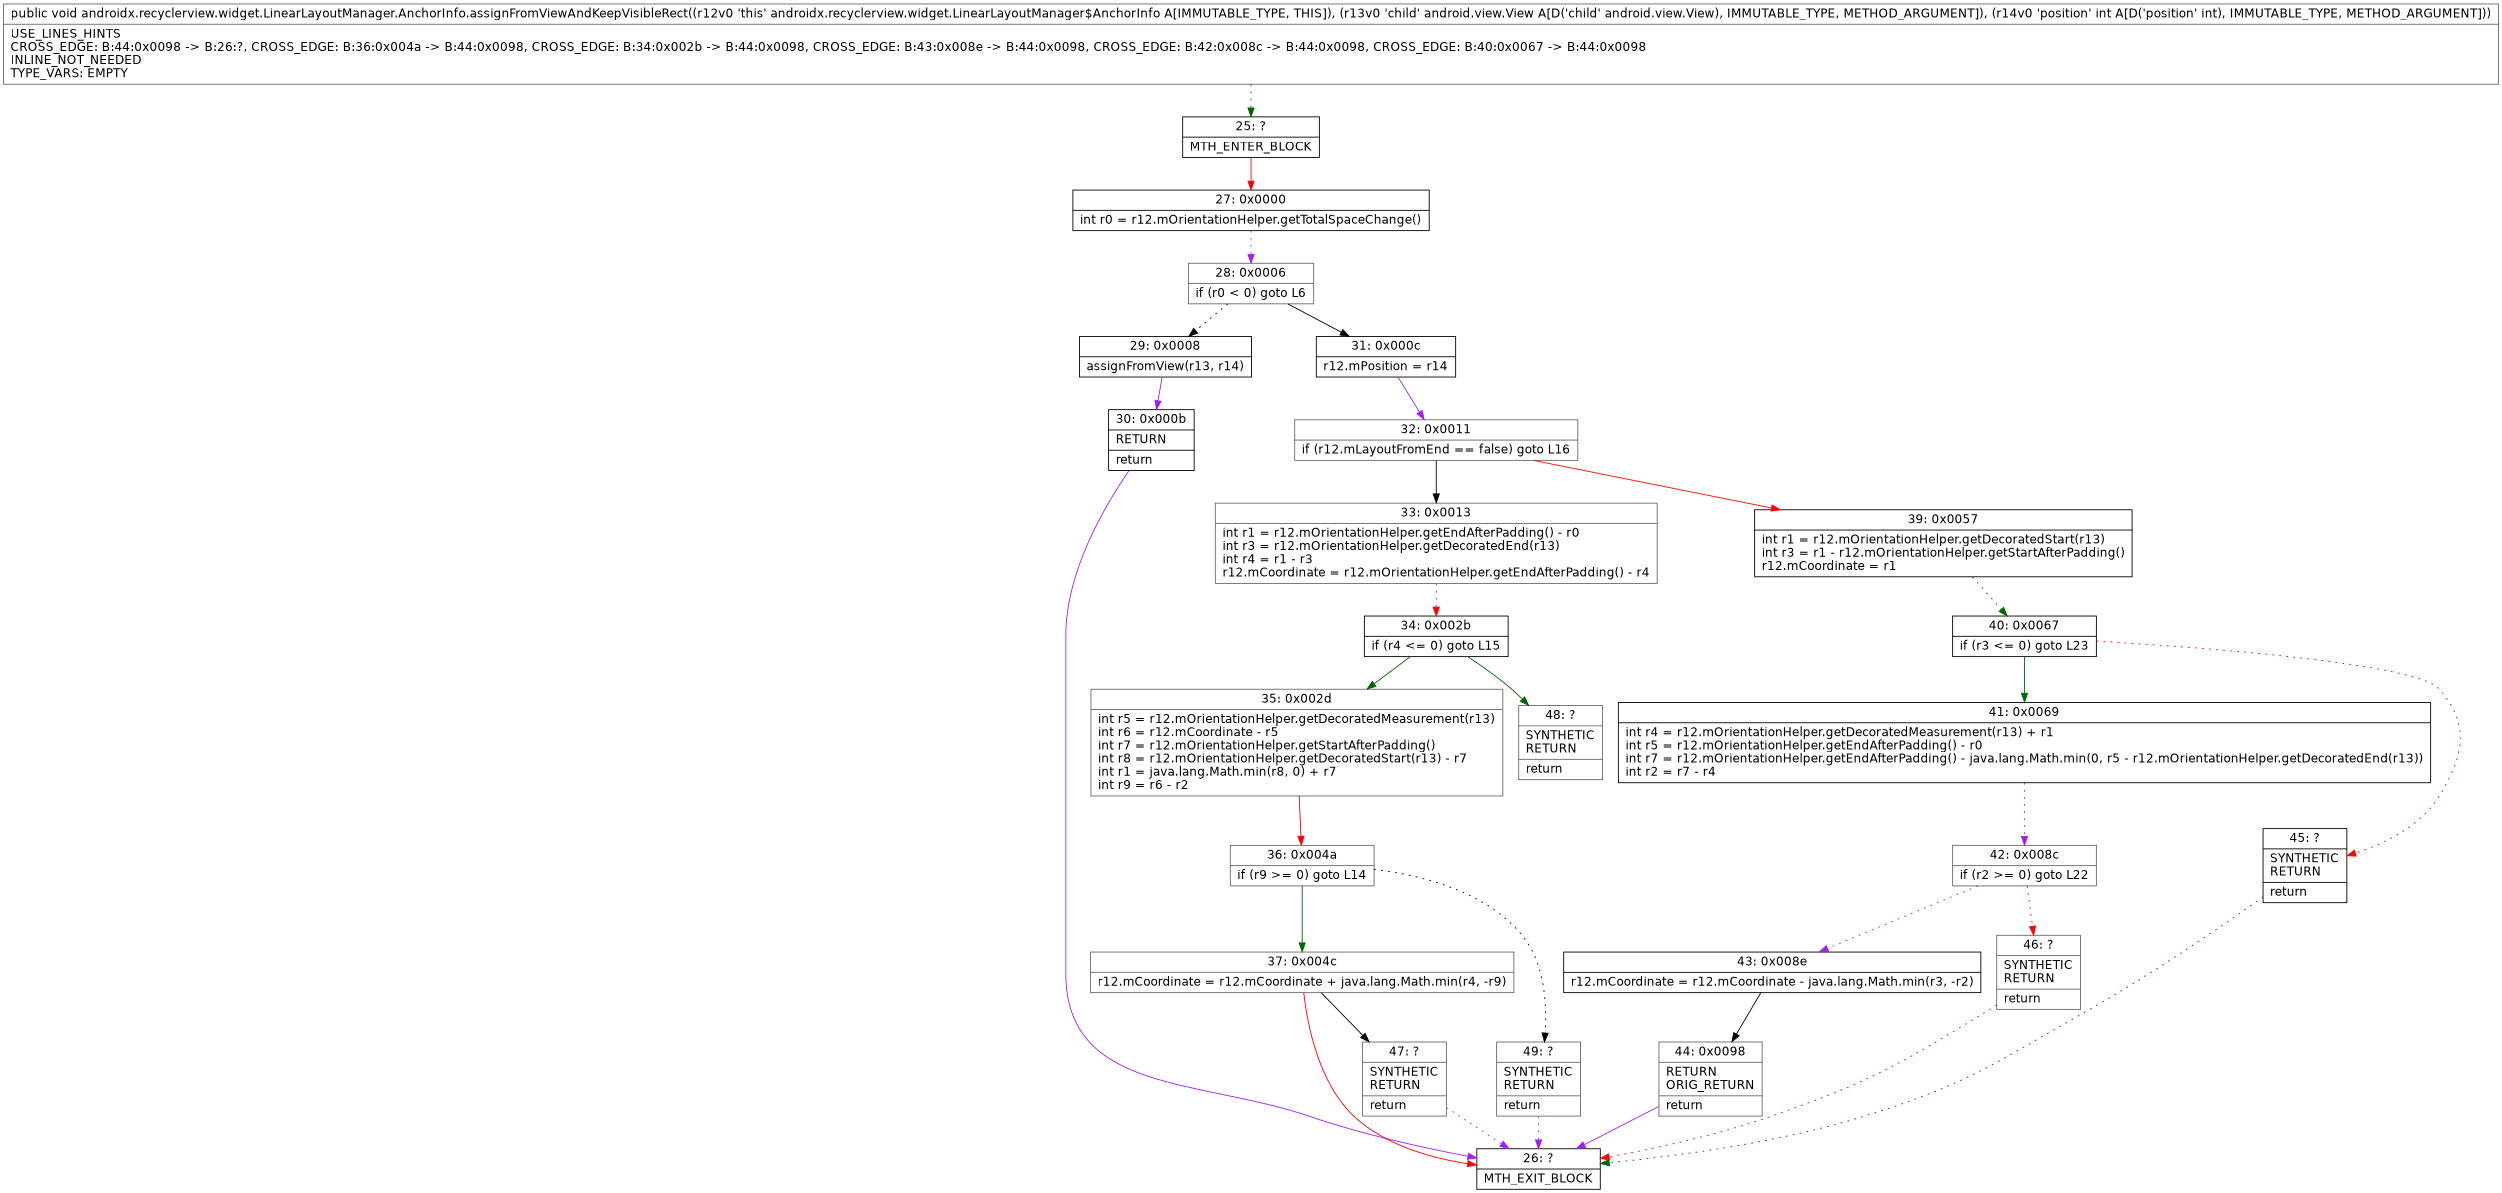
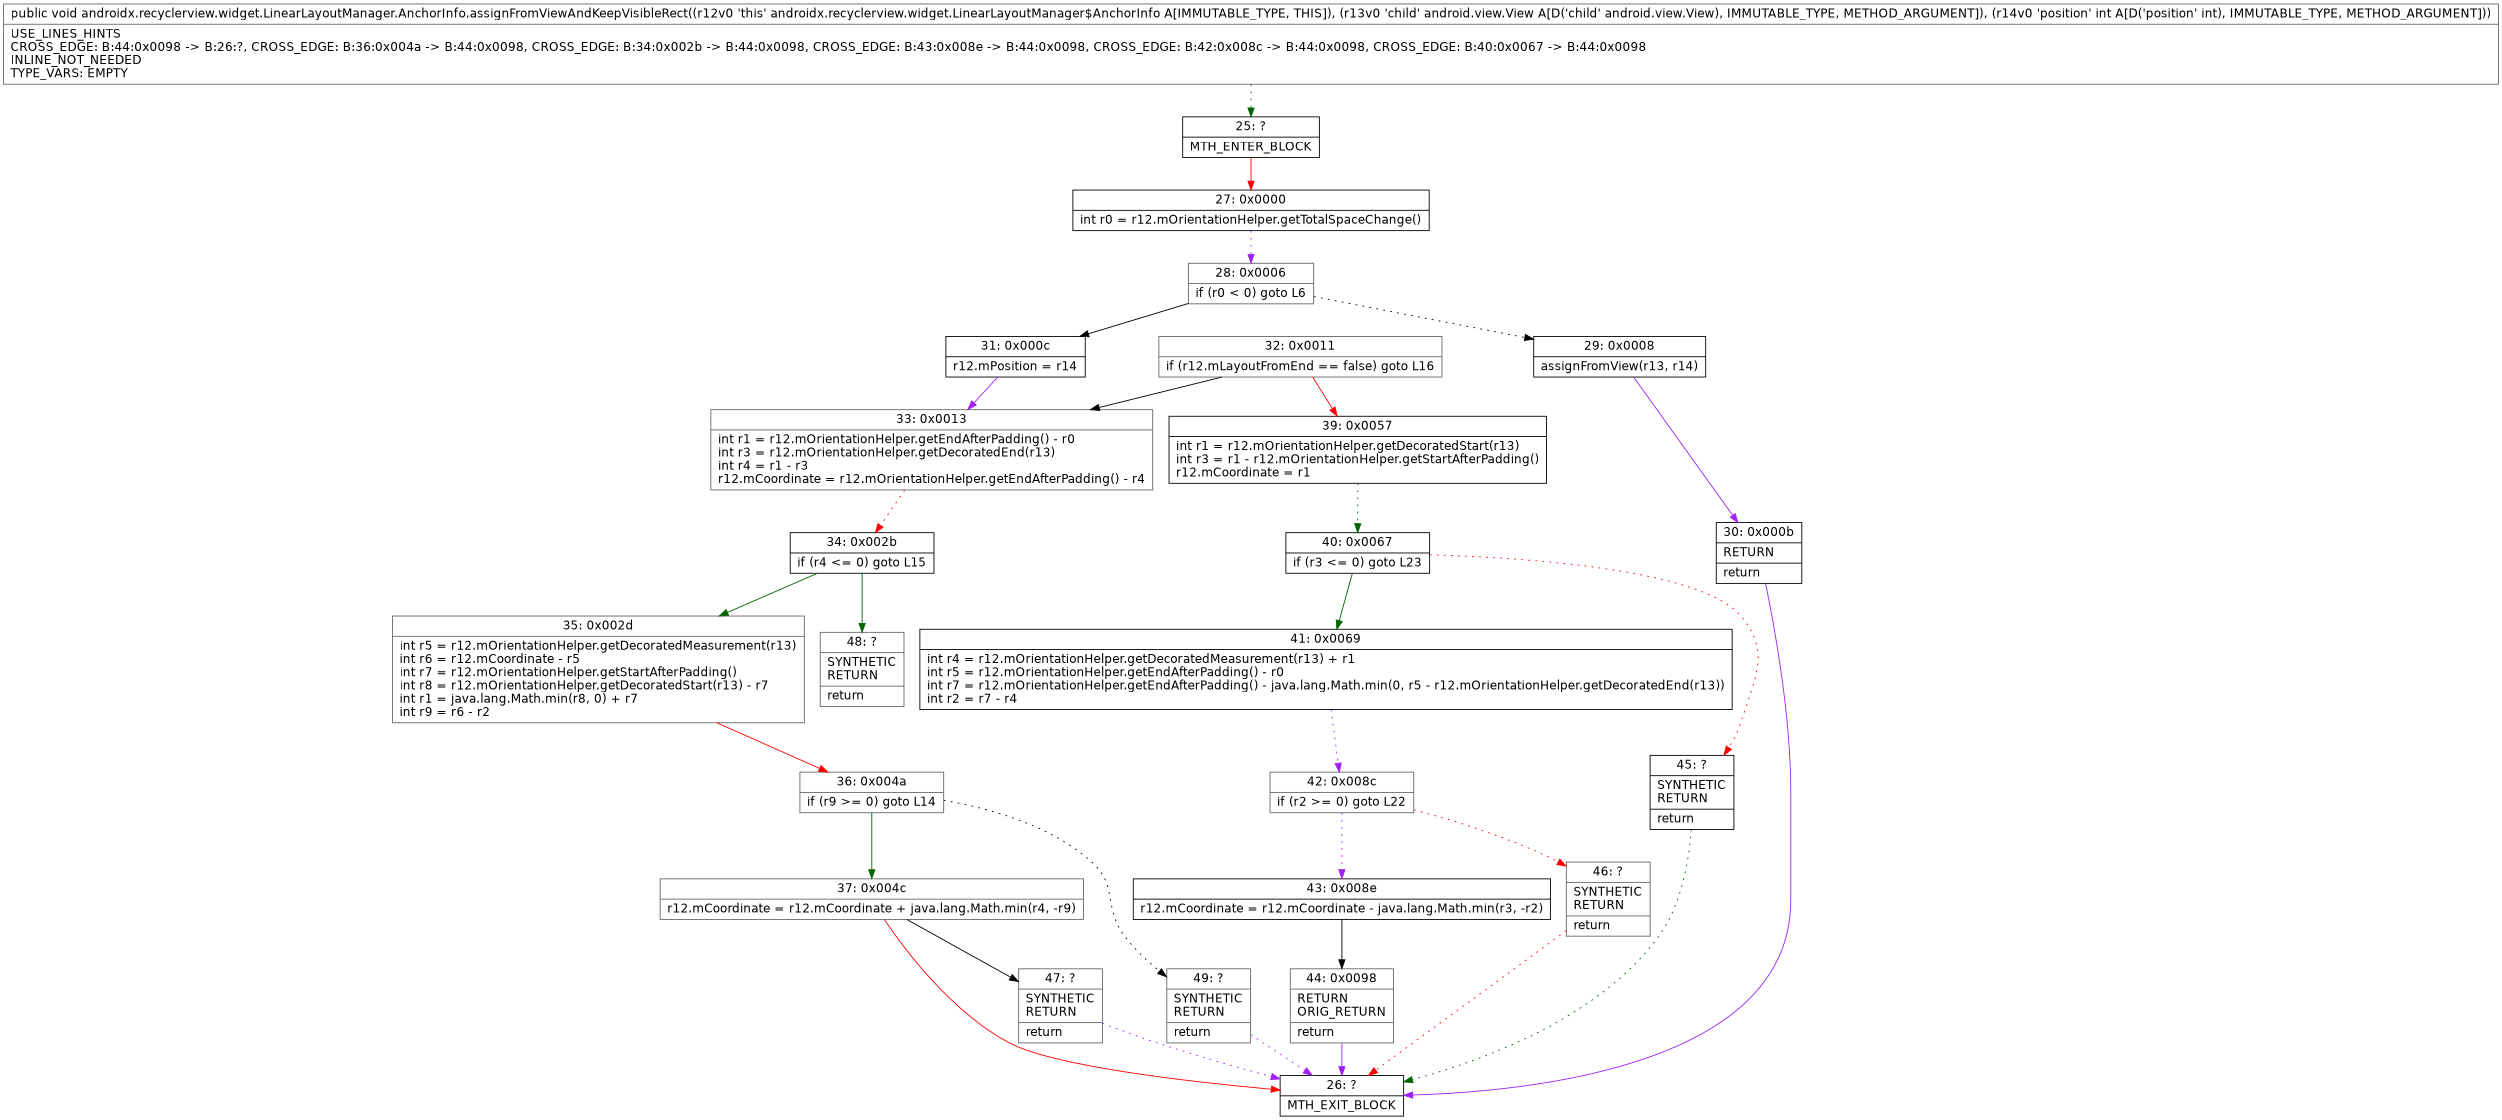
(1409, 395) -> (986, 390)
